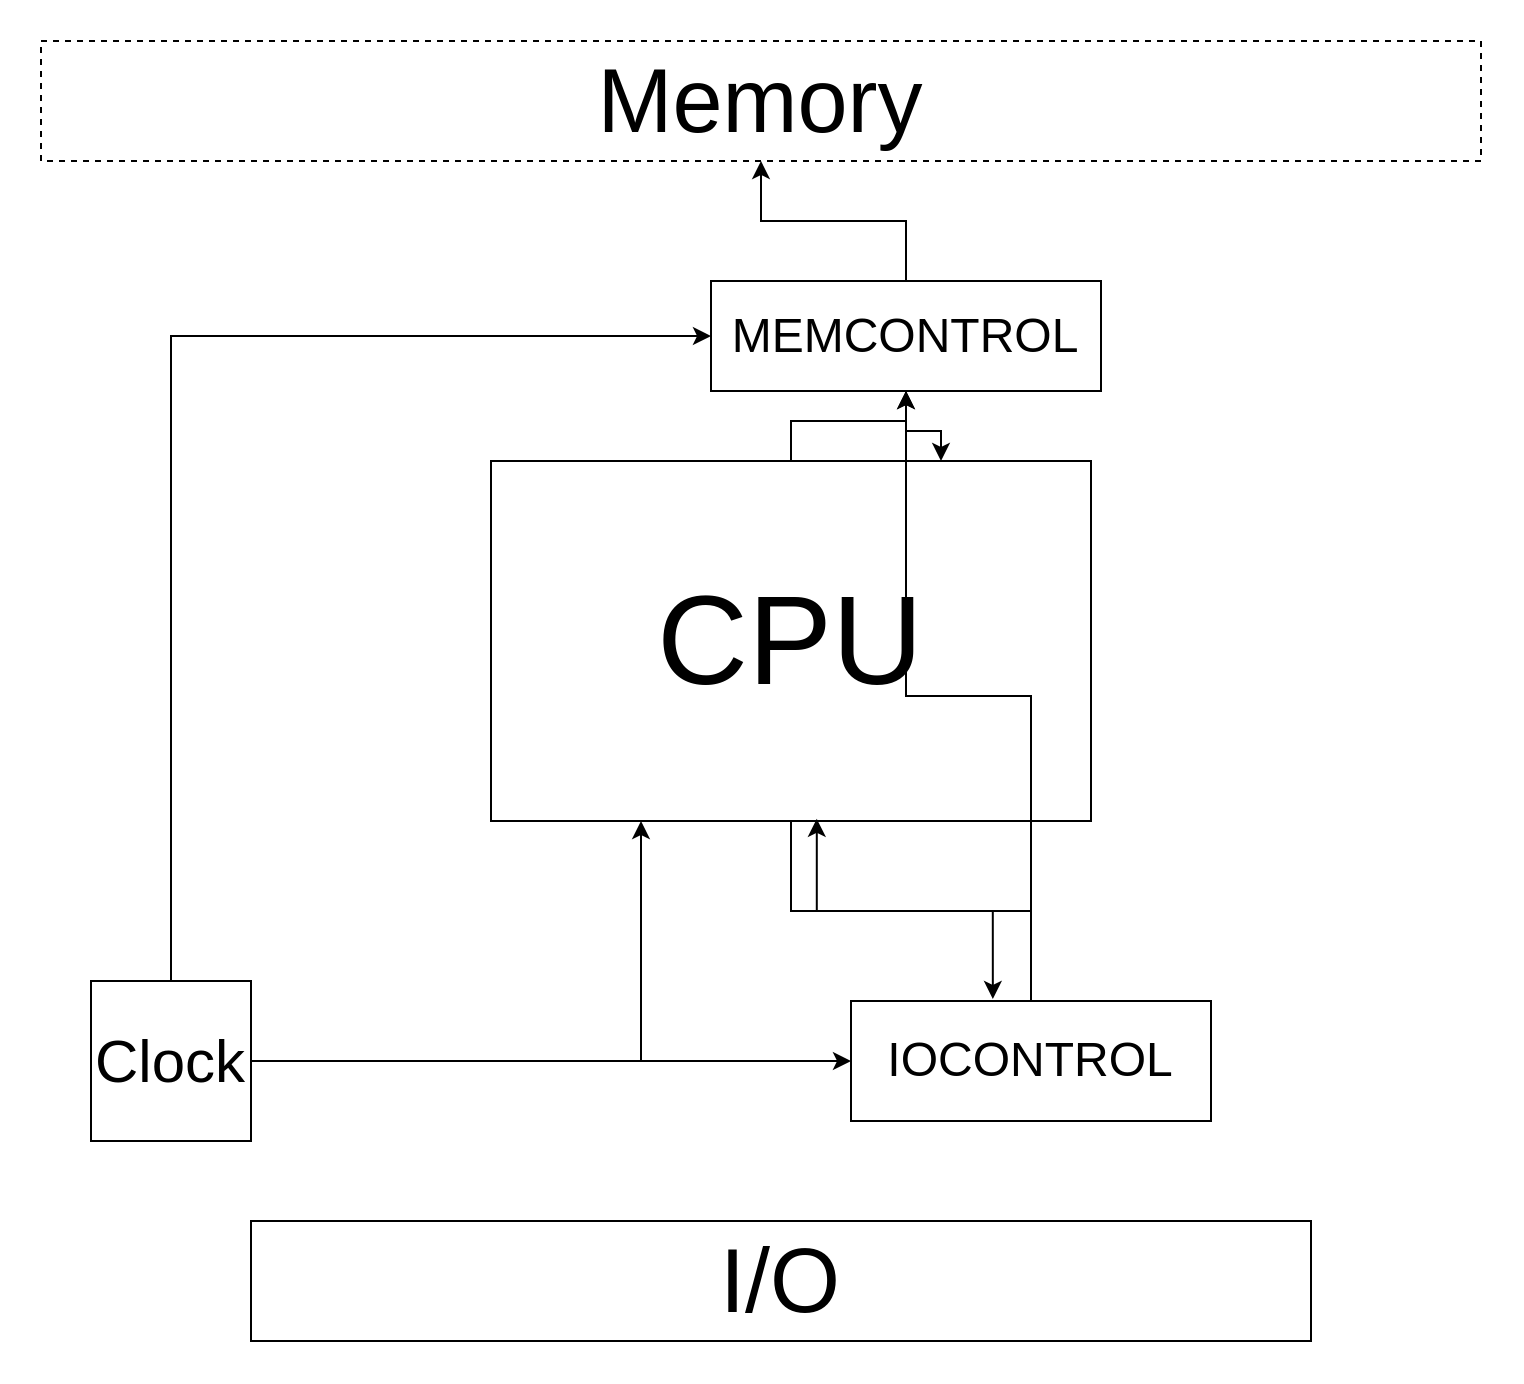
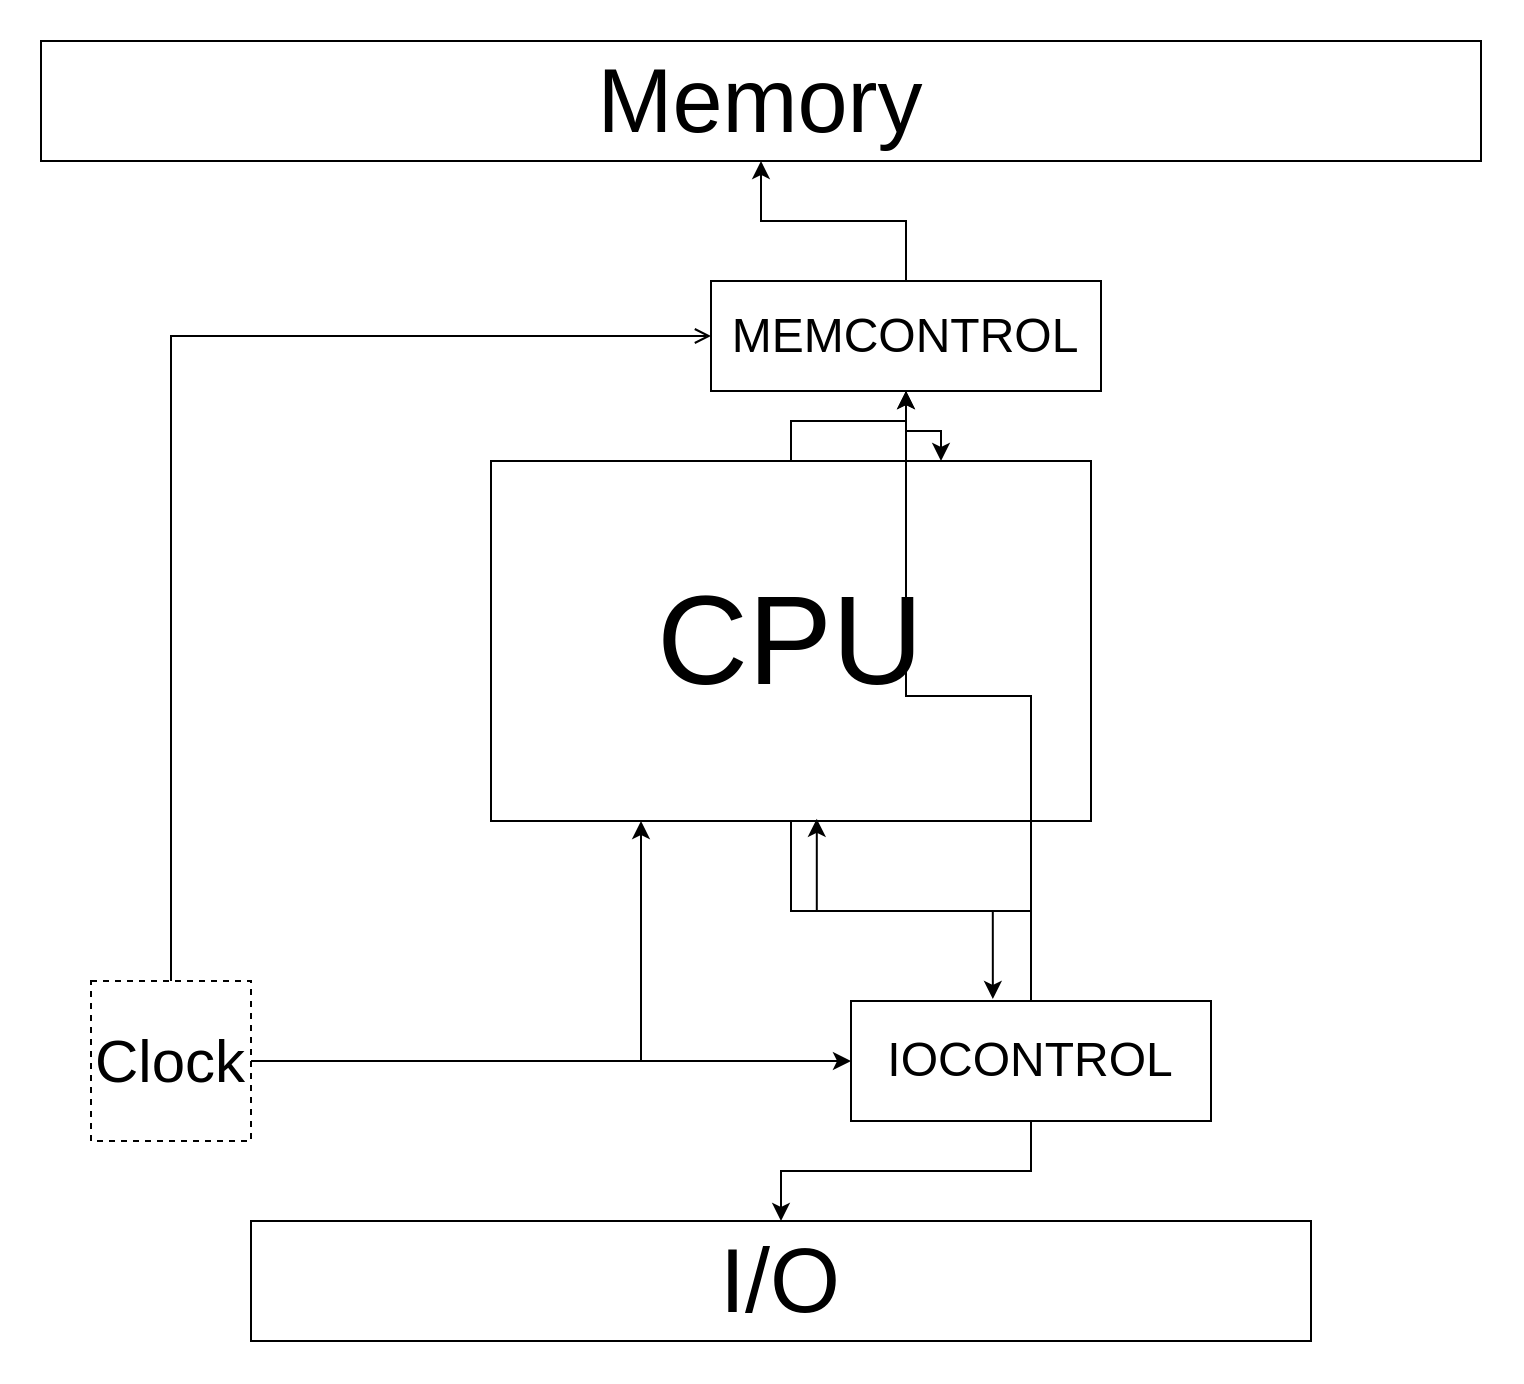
(761, 101) -> (761, 101)
(696, 336) -> (699, 336)
(171, 1061) -> (171, 1061)
none -> (913, 1171)
